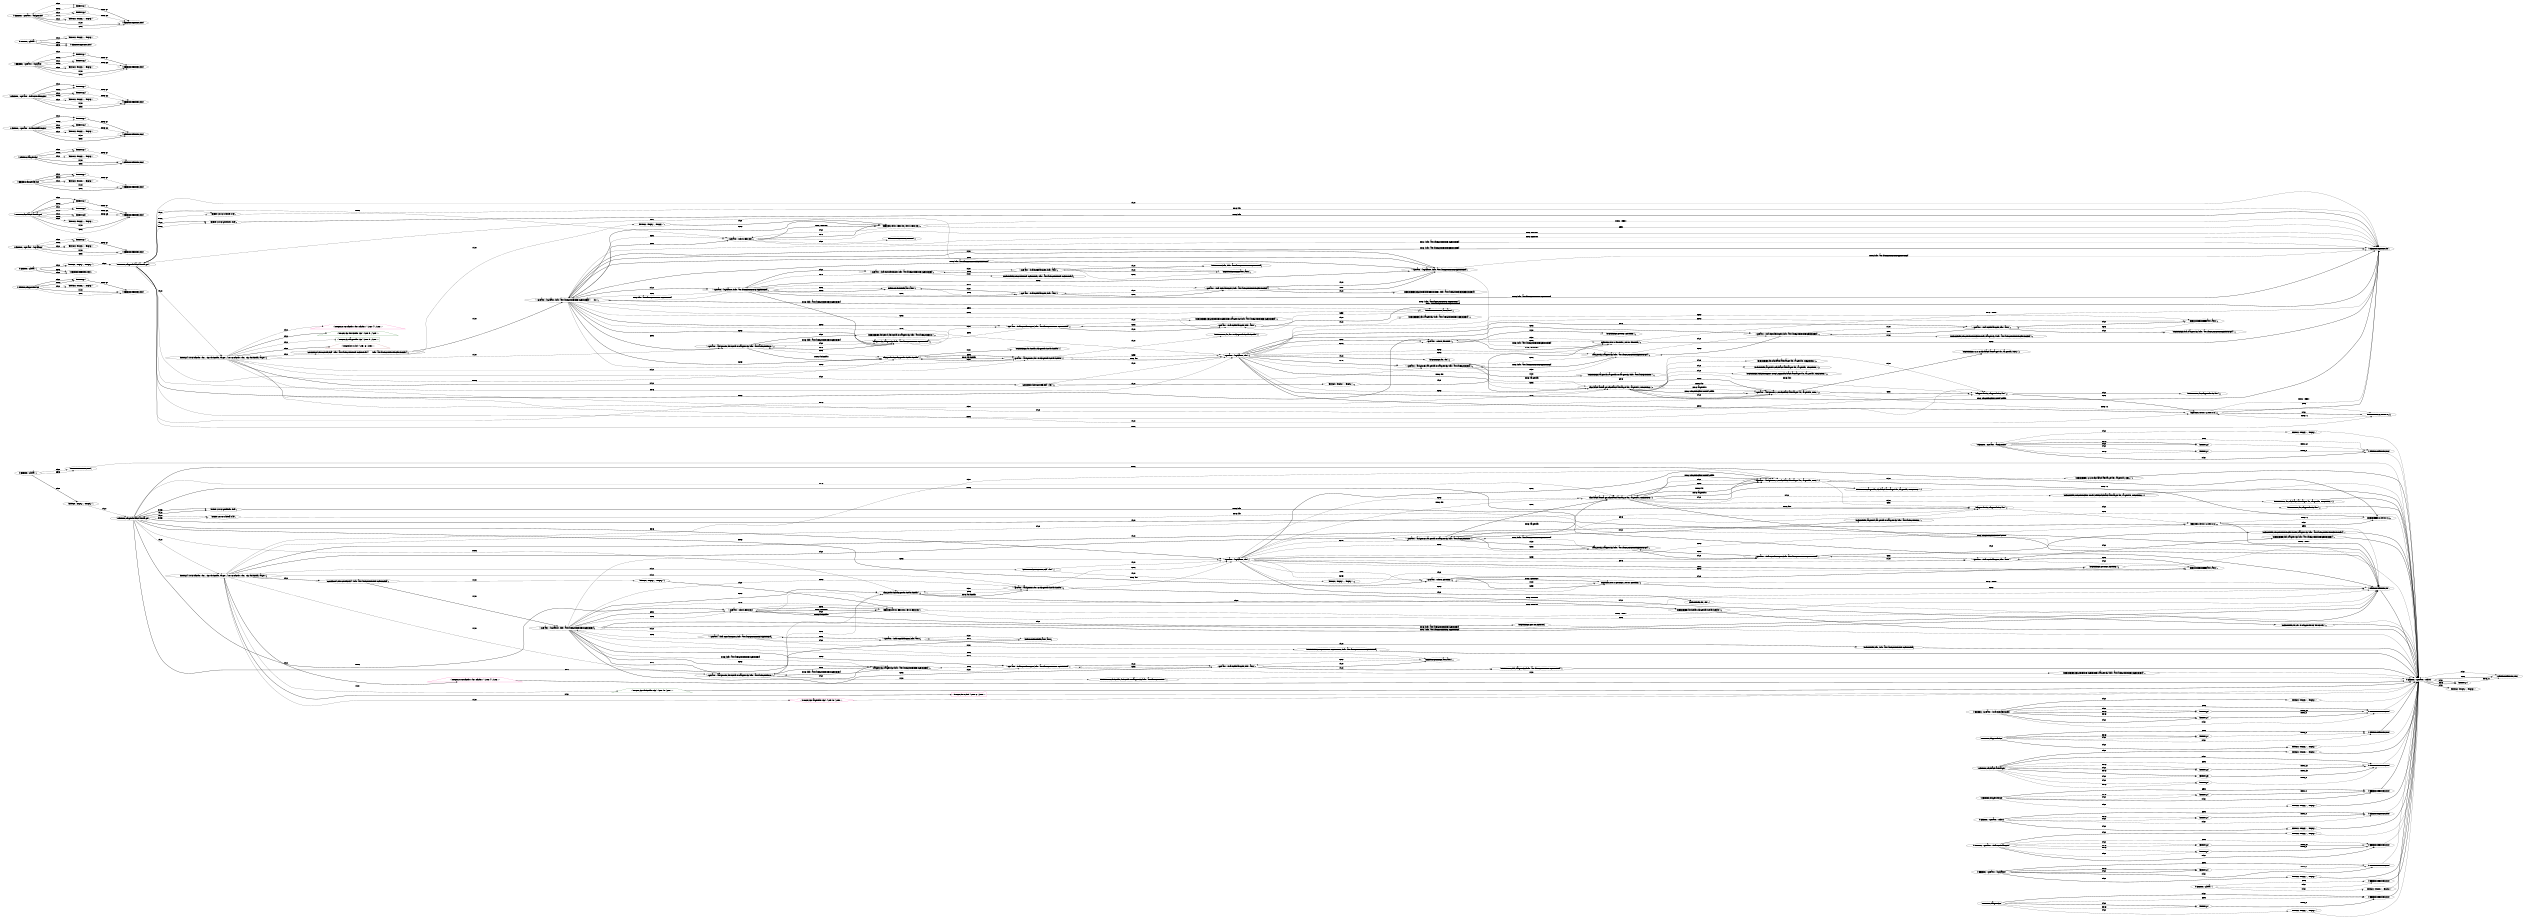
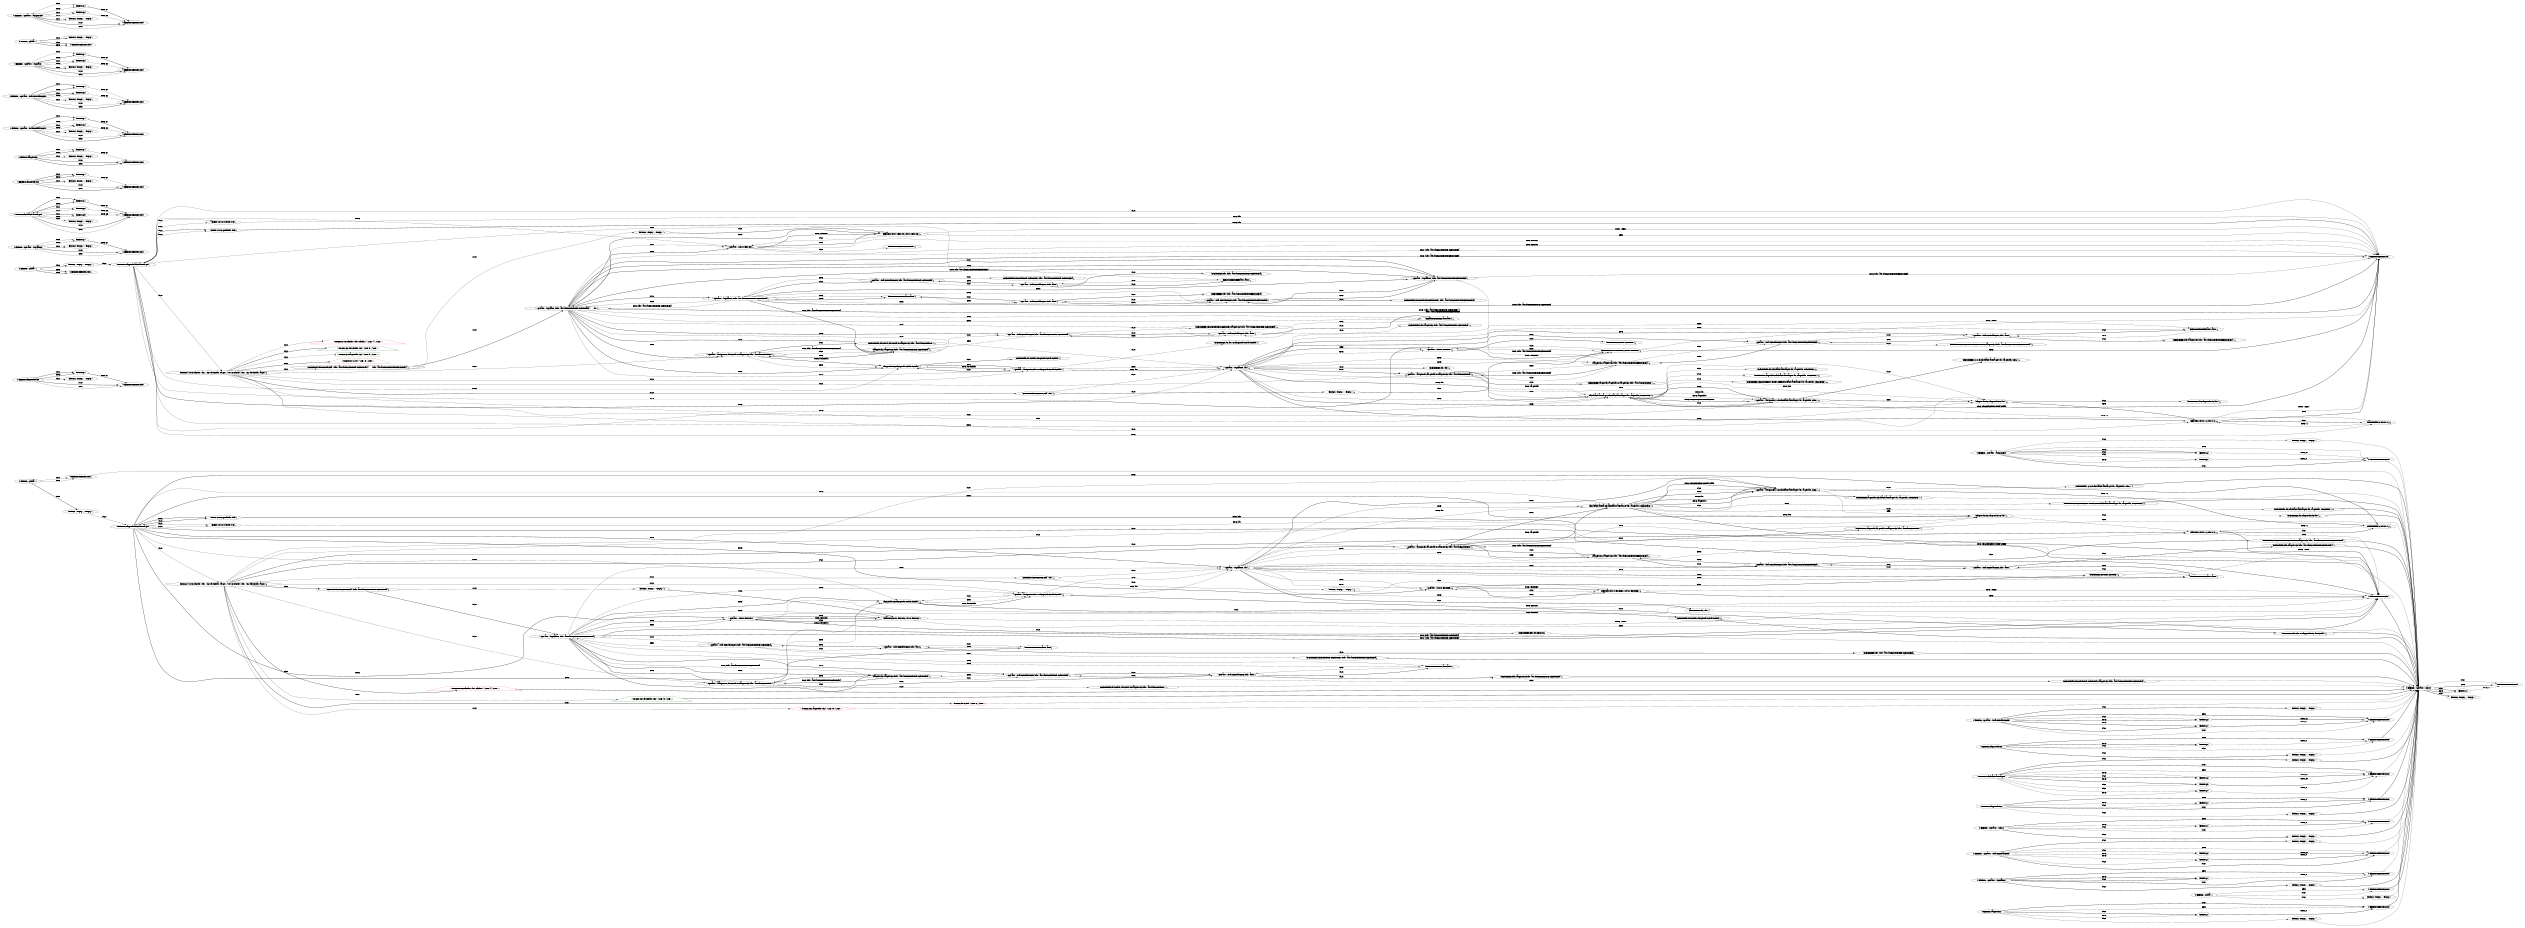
none -> (1237, 294)
